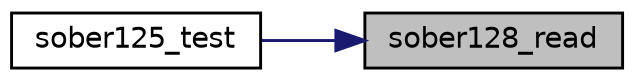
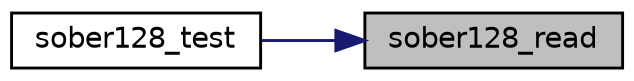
(136, 41) -> (136, 41)
